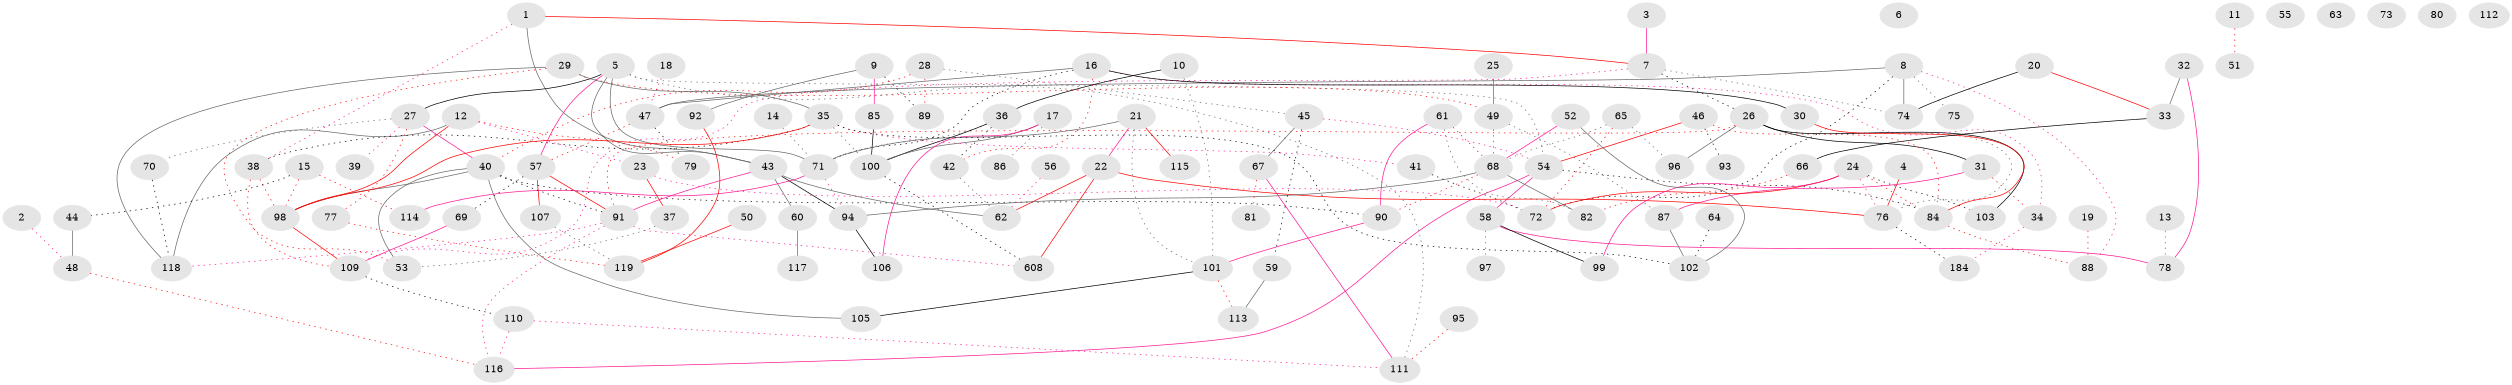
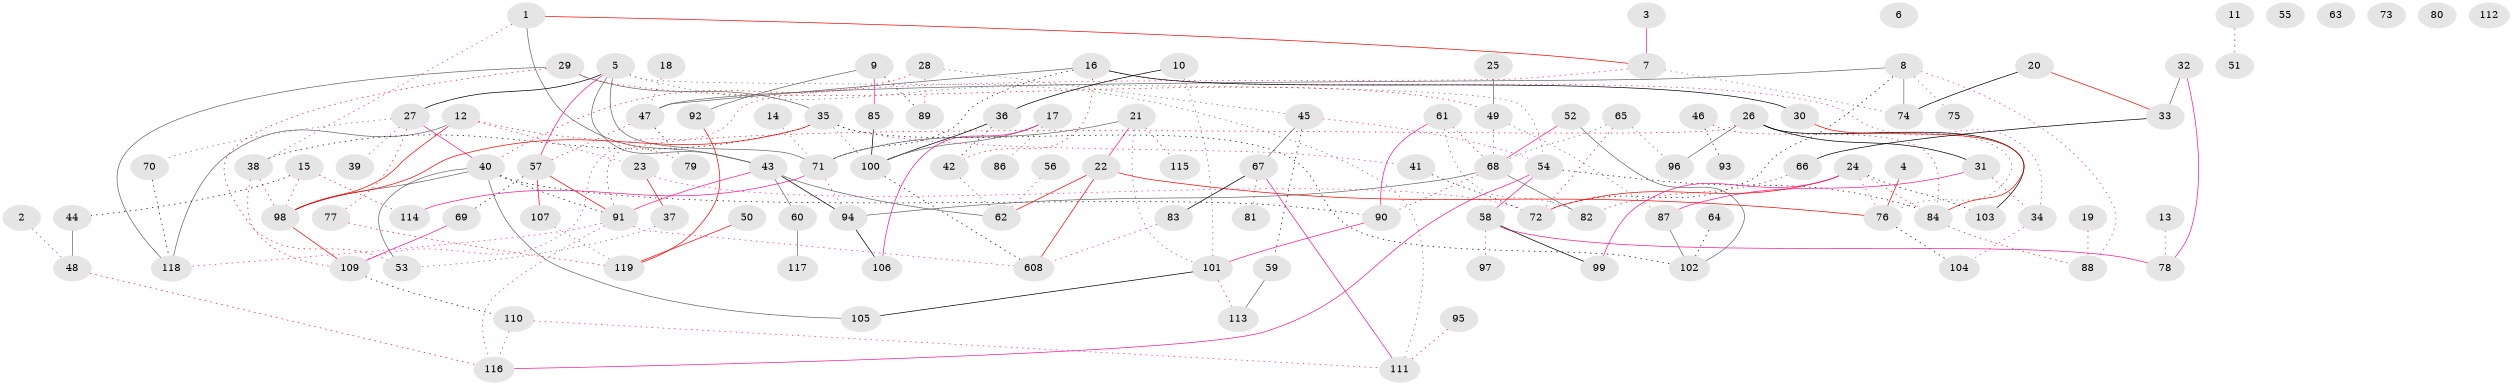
(1712, 98) -> none
(1158, 142) -> (1158, 142)
(1621, 142) -> none
none -> (1174, 218)
(1959, 268) -> (1959, 268)
